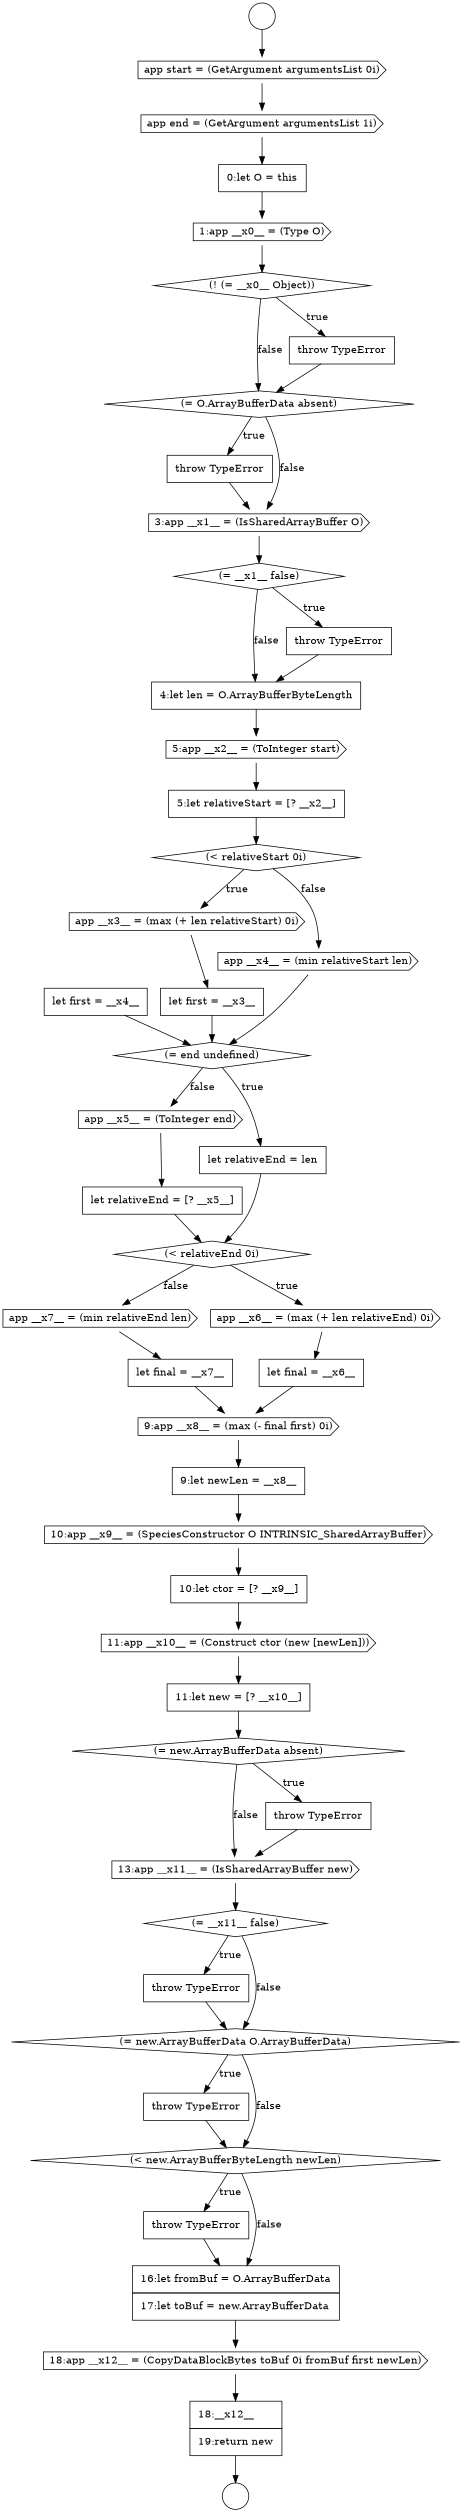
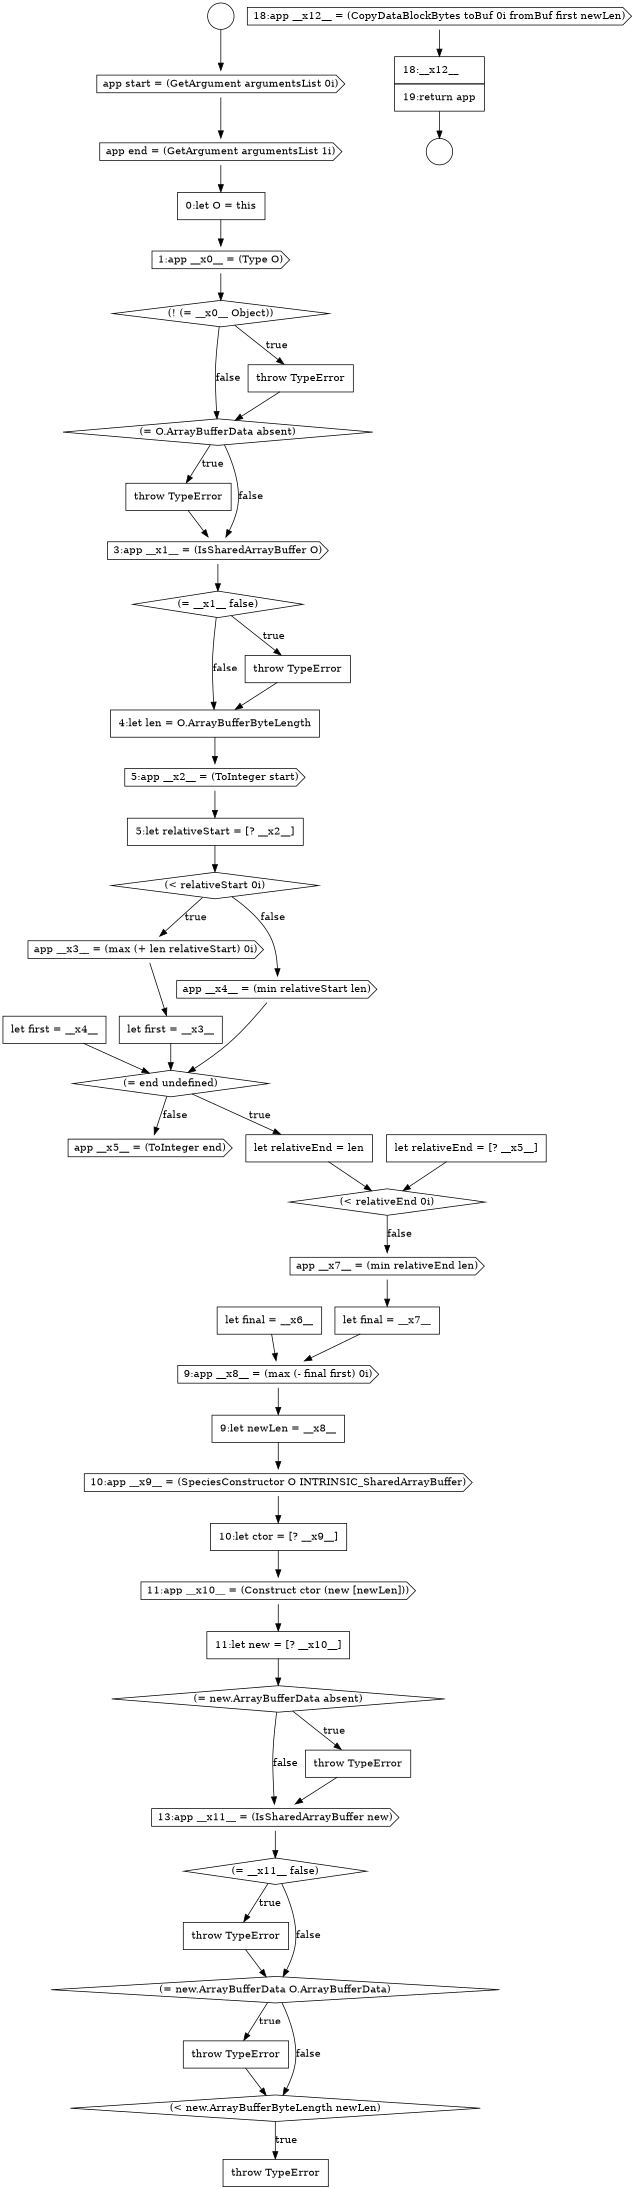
(161, 1156) -> none
(325, 1318) -> none
(236, 2293) -> none
(236, 2442) -> (439, 97)
